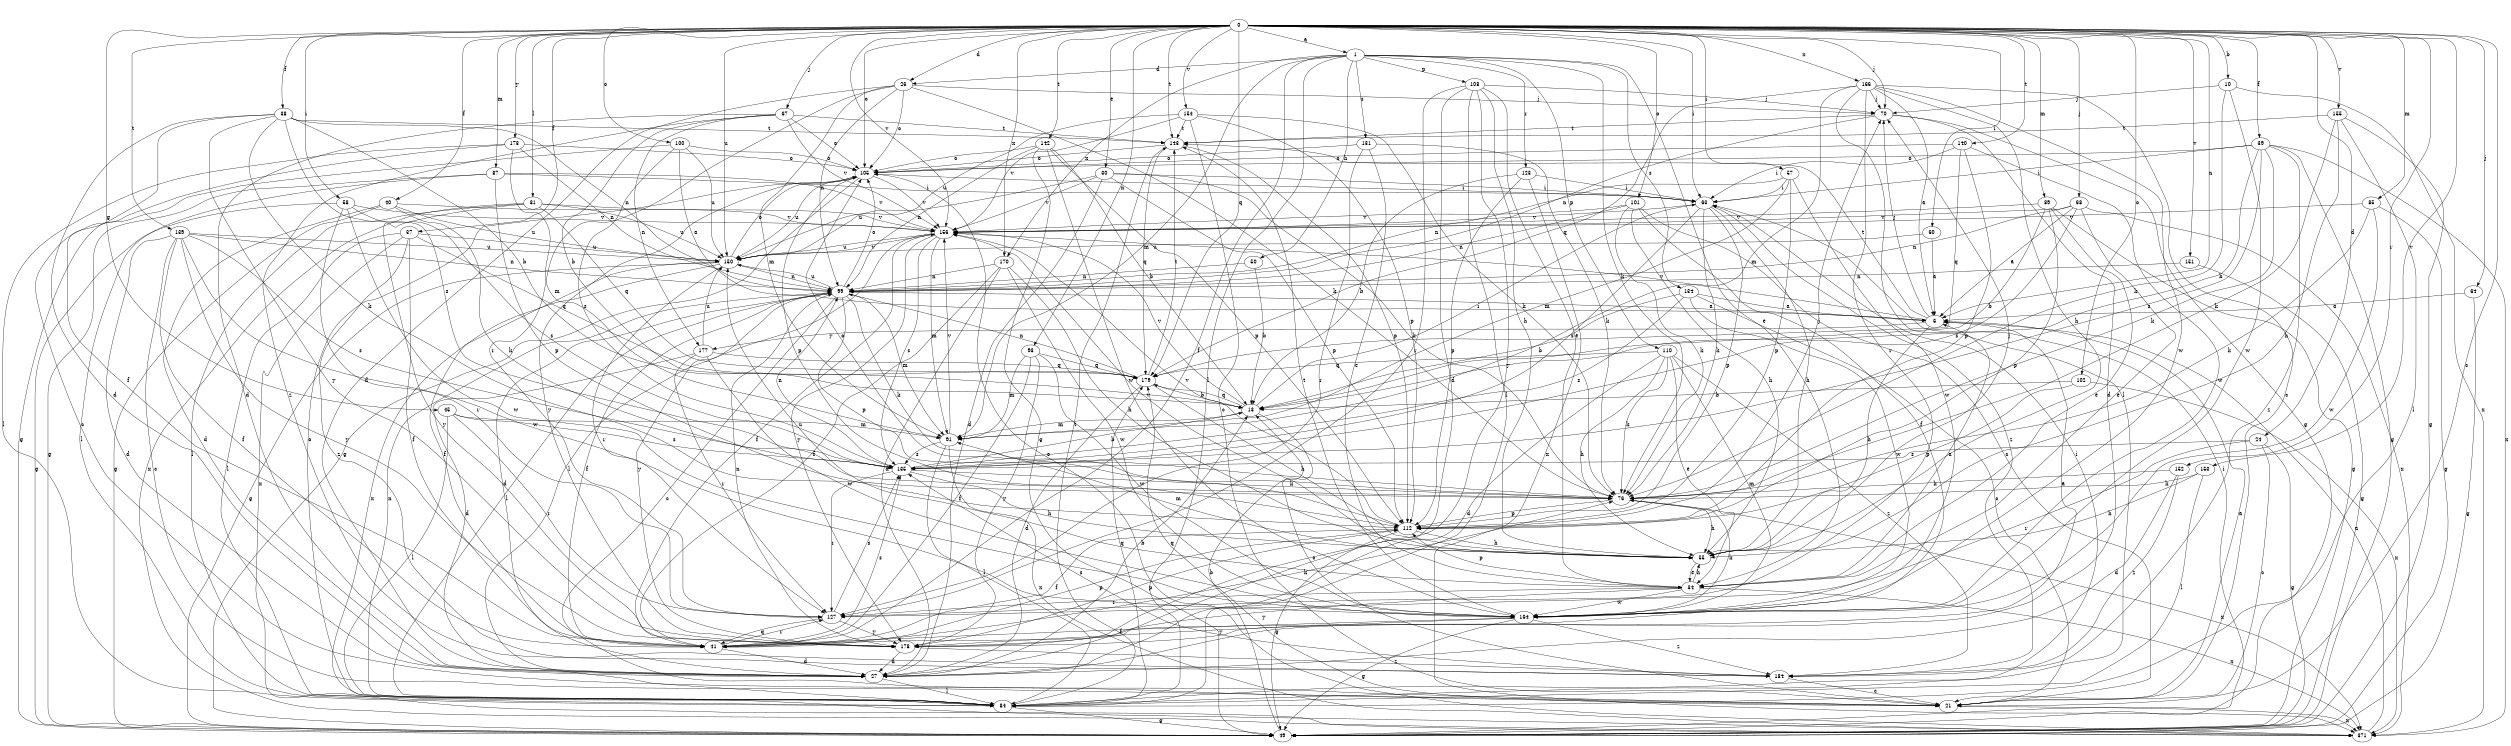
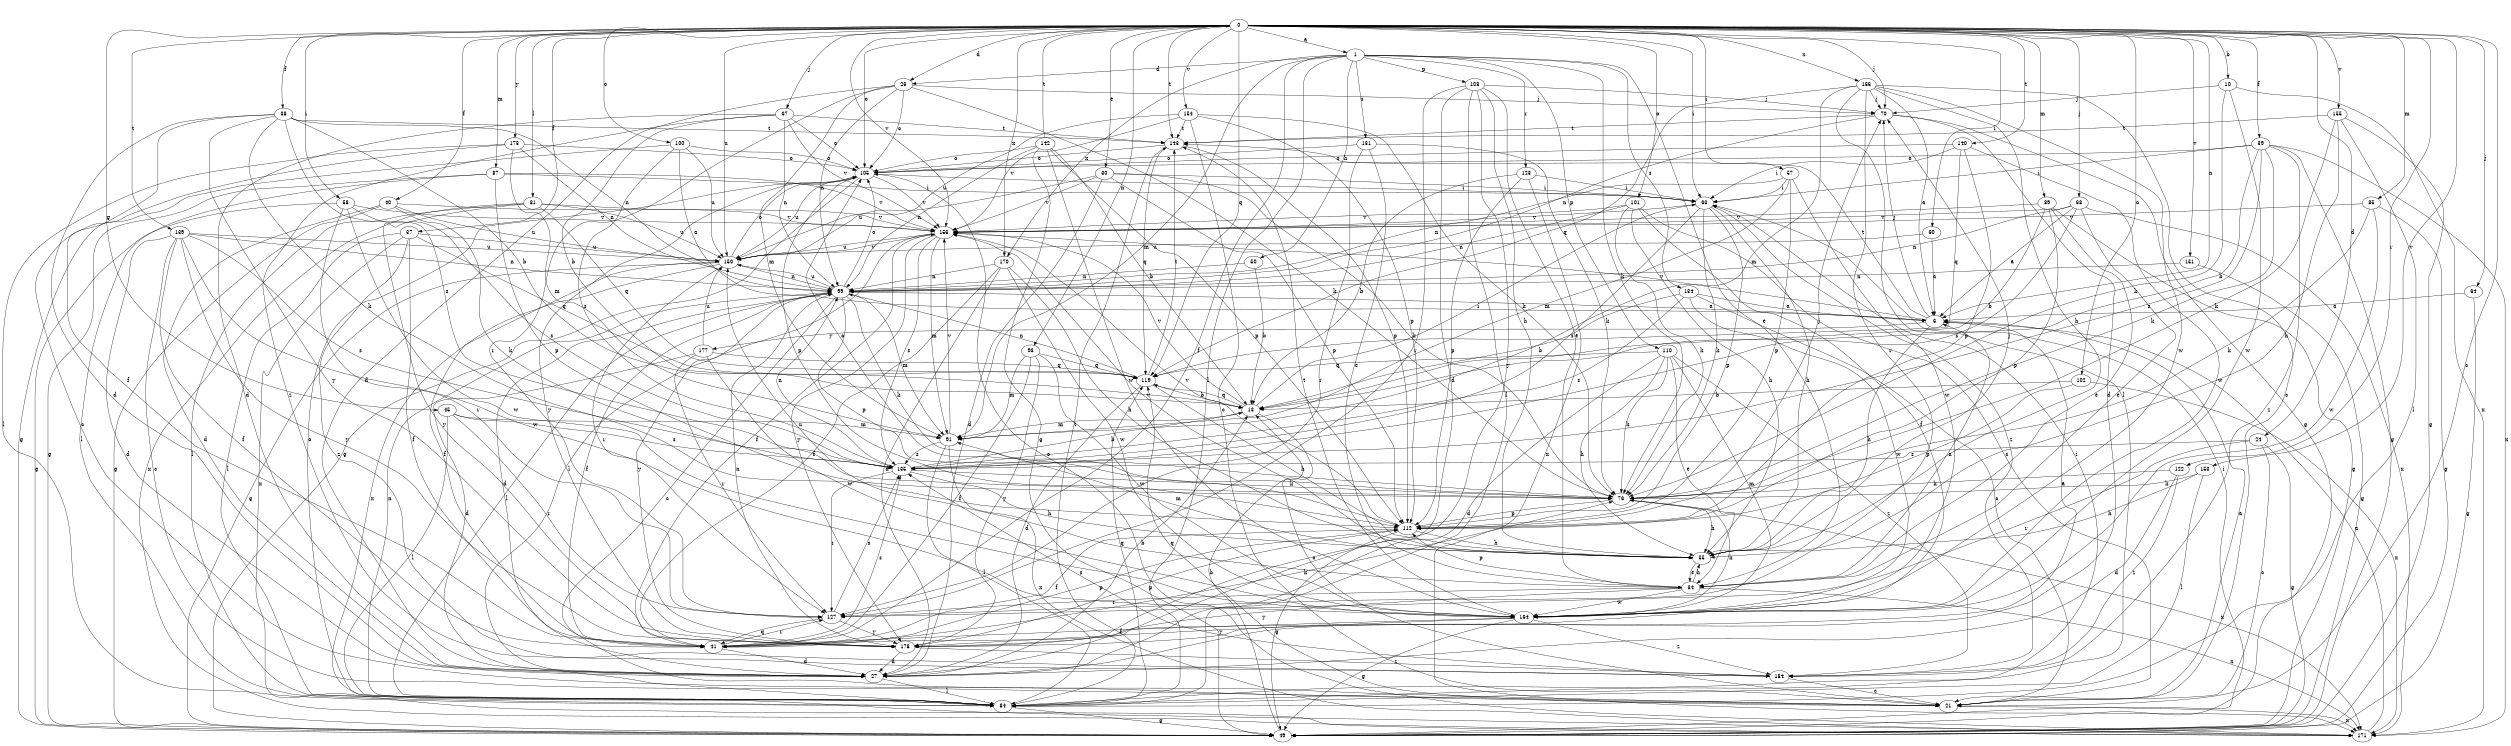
(1099, 39) -> (1068, 36)
(635, 195) -> (780, 207)
(1146, 381) -> (1146, 381)
(2179, 469) -> (2179, 469)
(2362, 736) -> (2362, 736)
